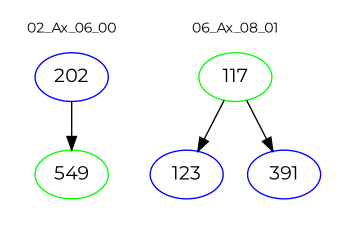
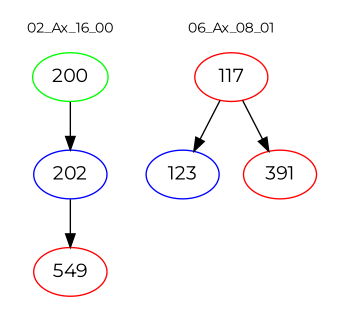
(72, 29) -> (70, 29)
none -> (70, 77)
(235, 77) -> (231, 77)
(72, 175) -> (70, 272)
(284, 175) -> (280, 175)
